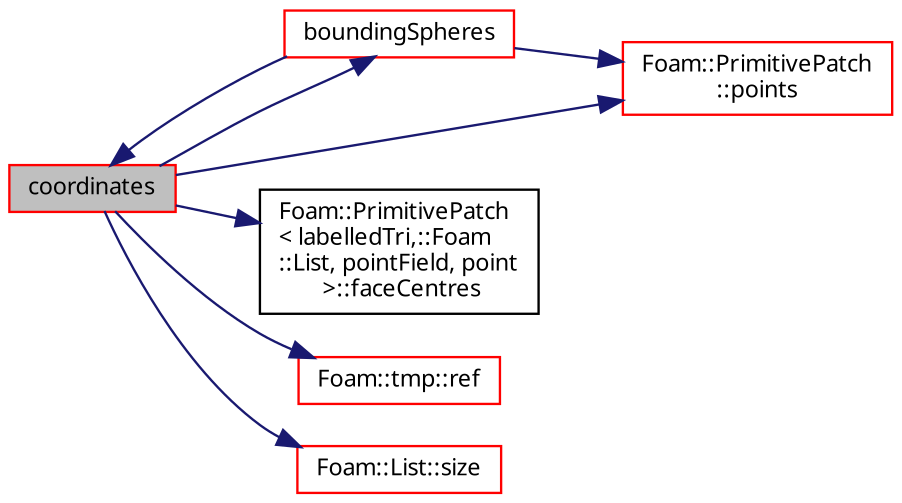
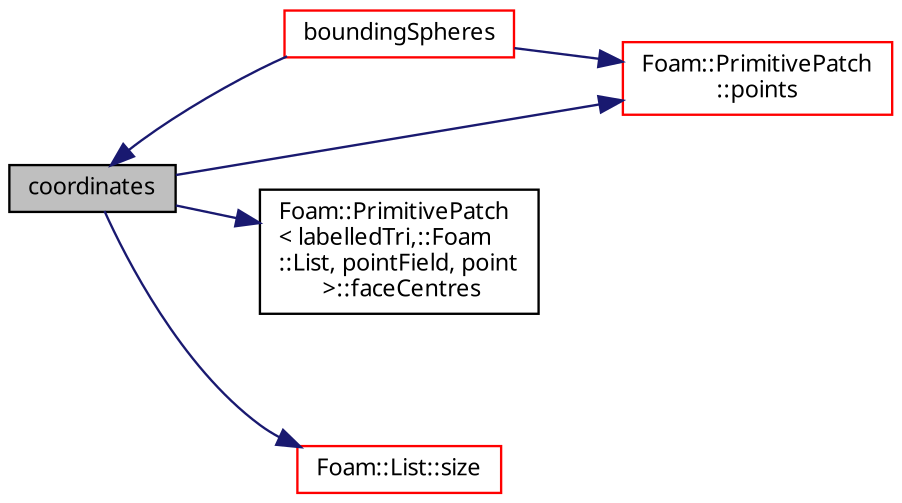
(255, 114) -> none
(92, 189) -> (92, 189)
(399, 381) -> none
